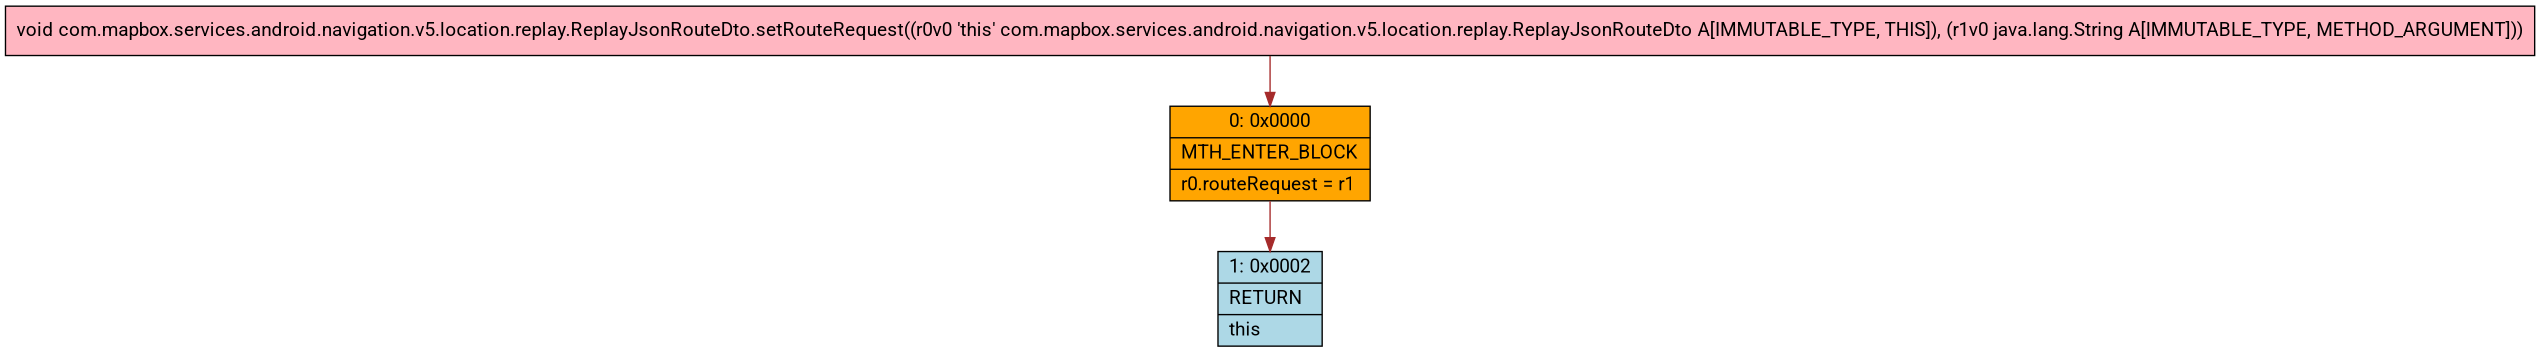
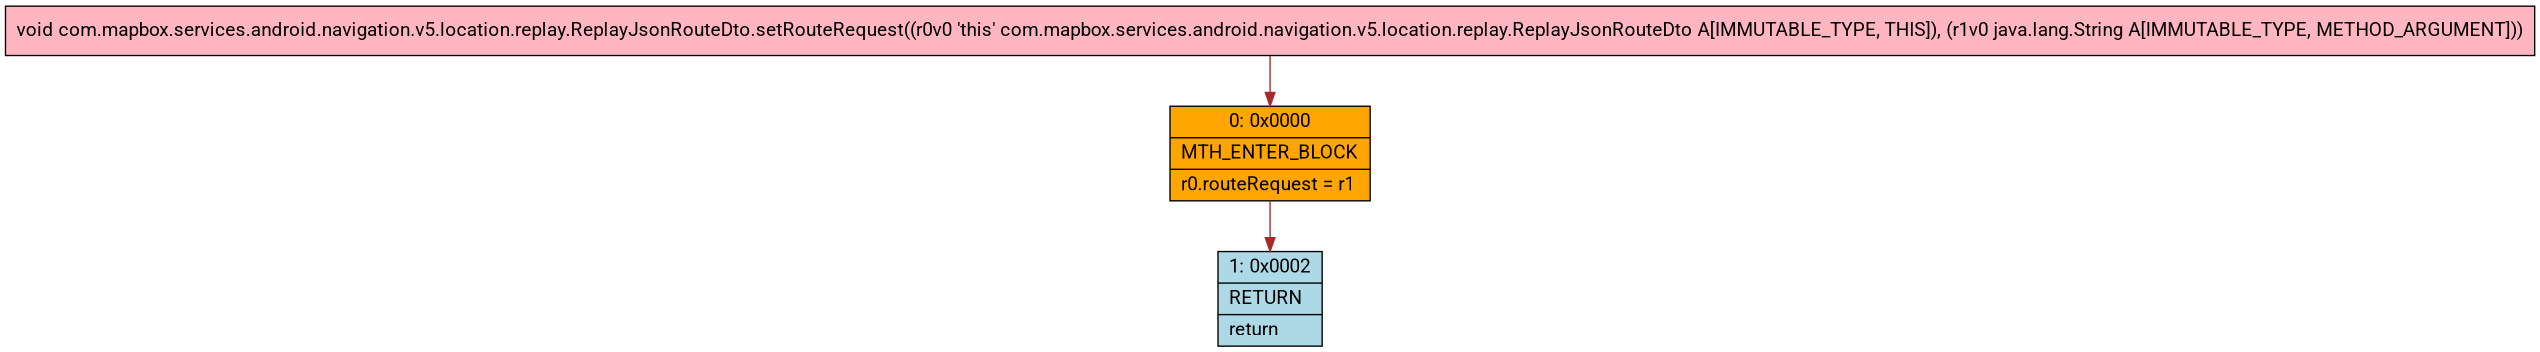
(1245, 330) -> (1254, 330)
